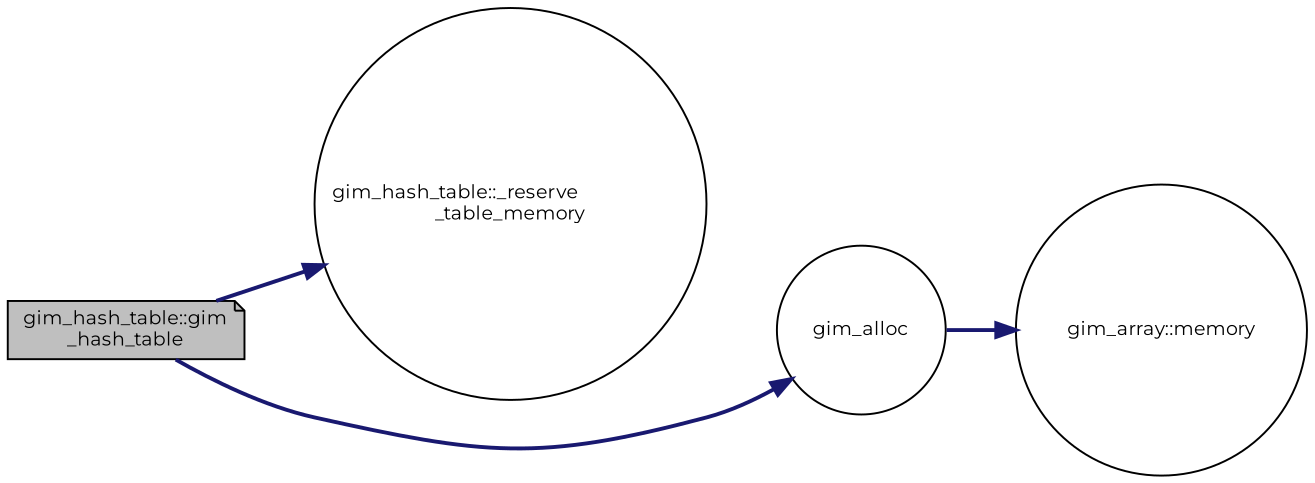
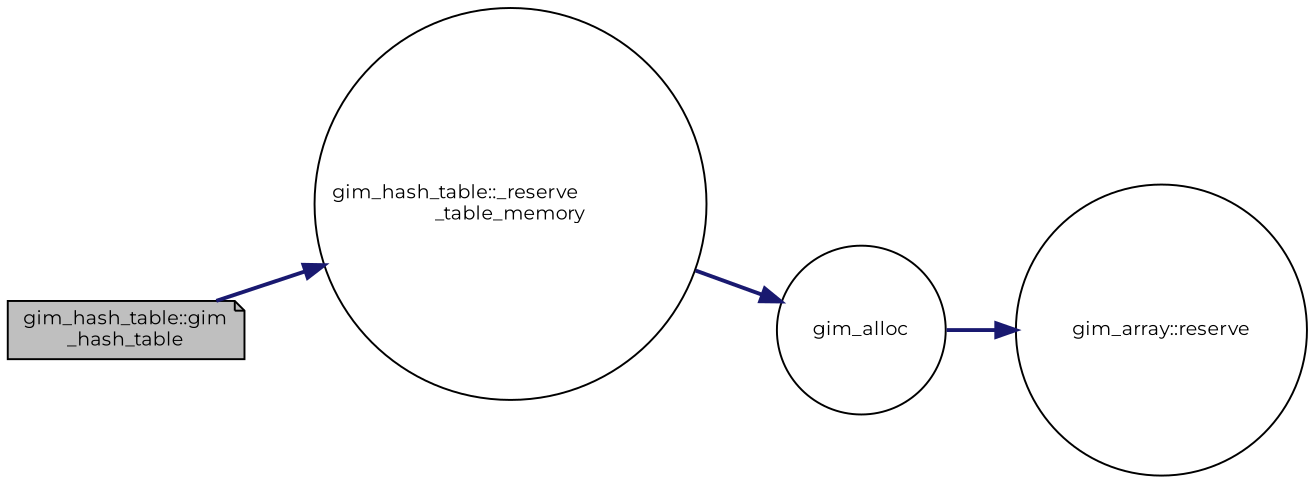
(1161, 330) -> (1161, 330)
(472, 446) -> (729, 283)
